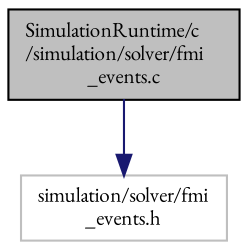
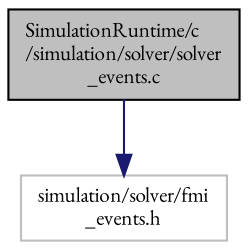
(124, 55) -> (124, 55)
